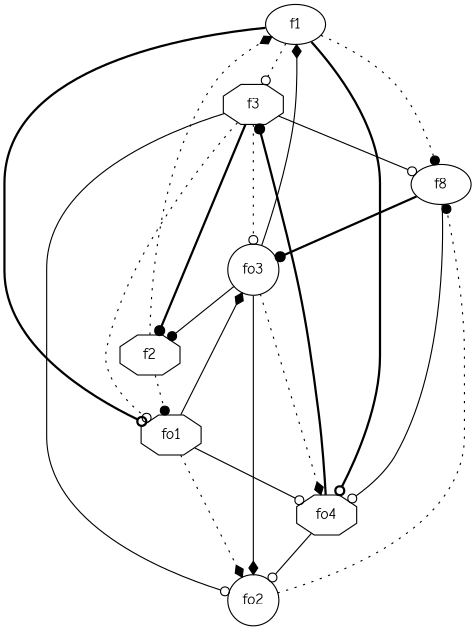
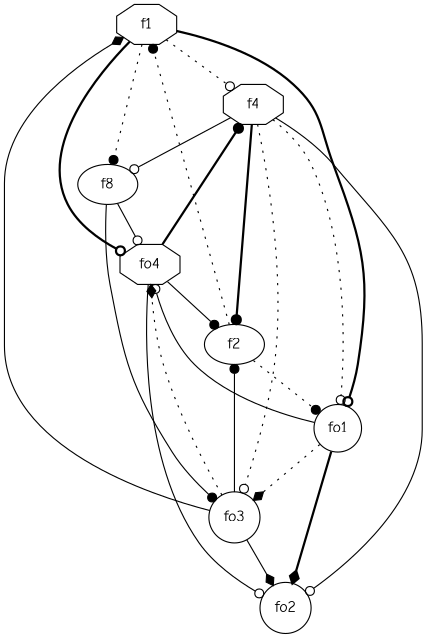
(296, 24) -> (147, 24)
(253, 104) -> (253, 104)
(173, 175) -> (190, 182)
(351, 226) -> (127, 361)
none -> (189, 302)
(150, 355) -> (234, 344)
(208, 360) -> (292, 468)
(171, 435) -> (338, 428)
(461, 454) -> none
(208, 510) -> (314, 511)
